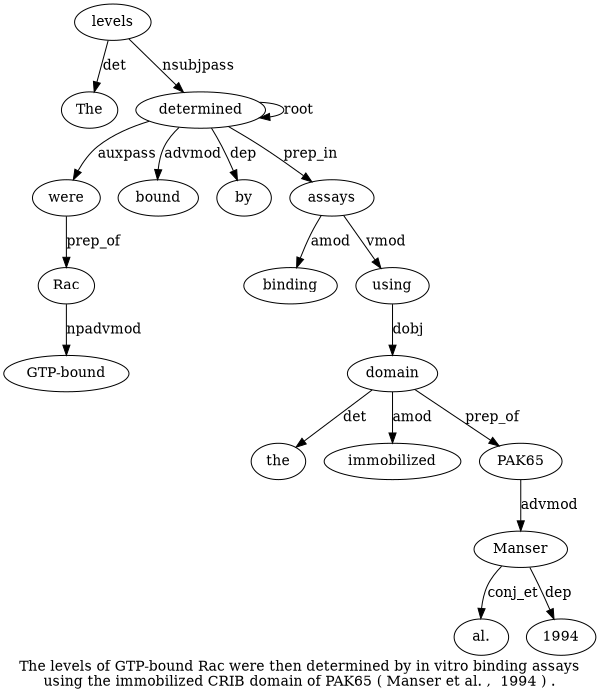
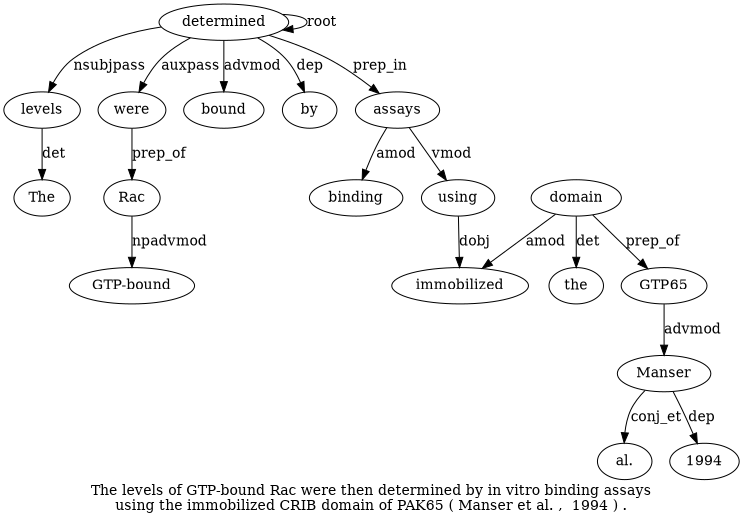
(152, 62) -> (100, 44)
(393, 325) -> (459, 237)
(521, 461) -> (664, 286)
